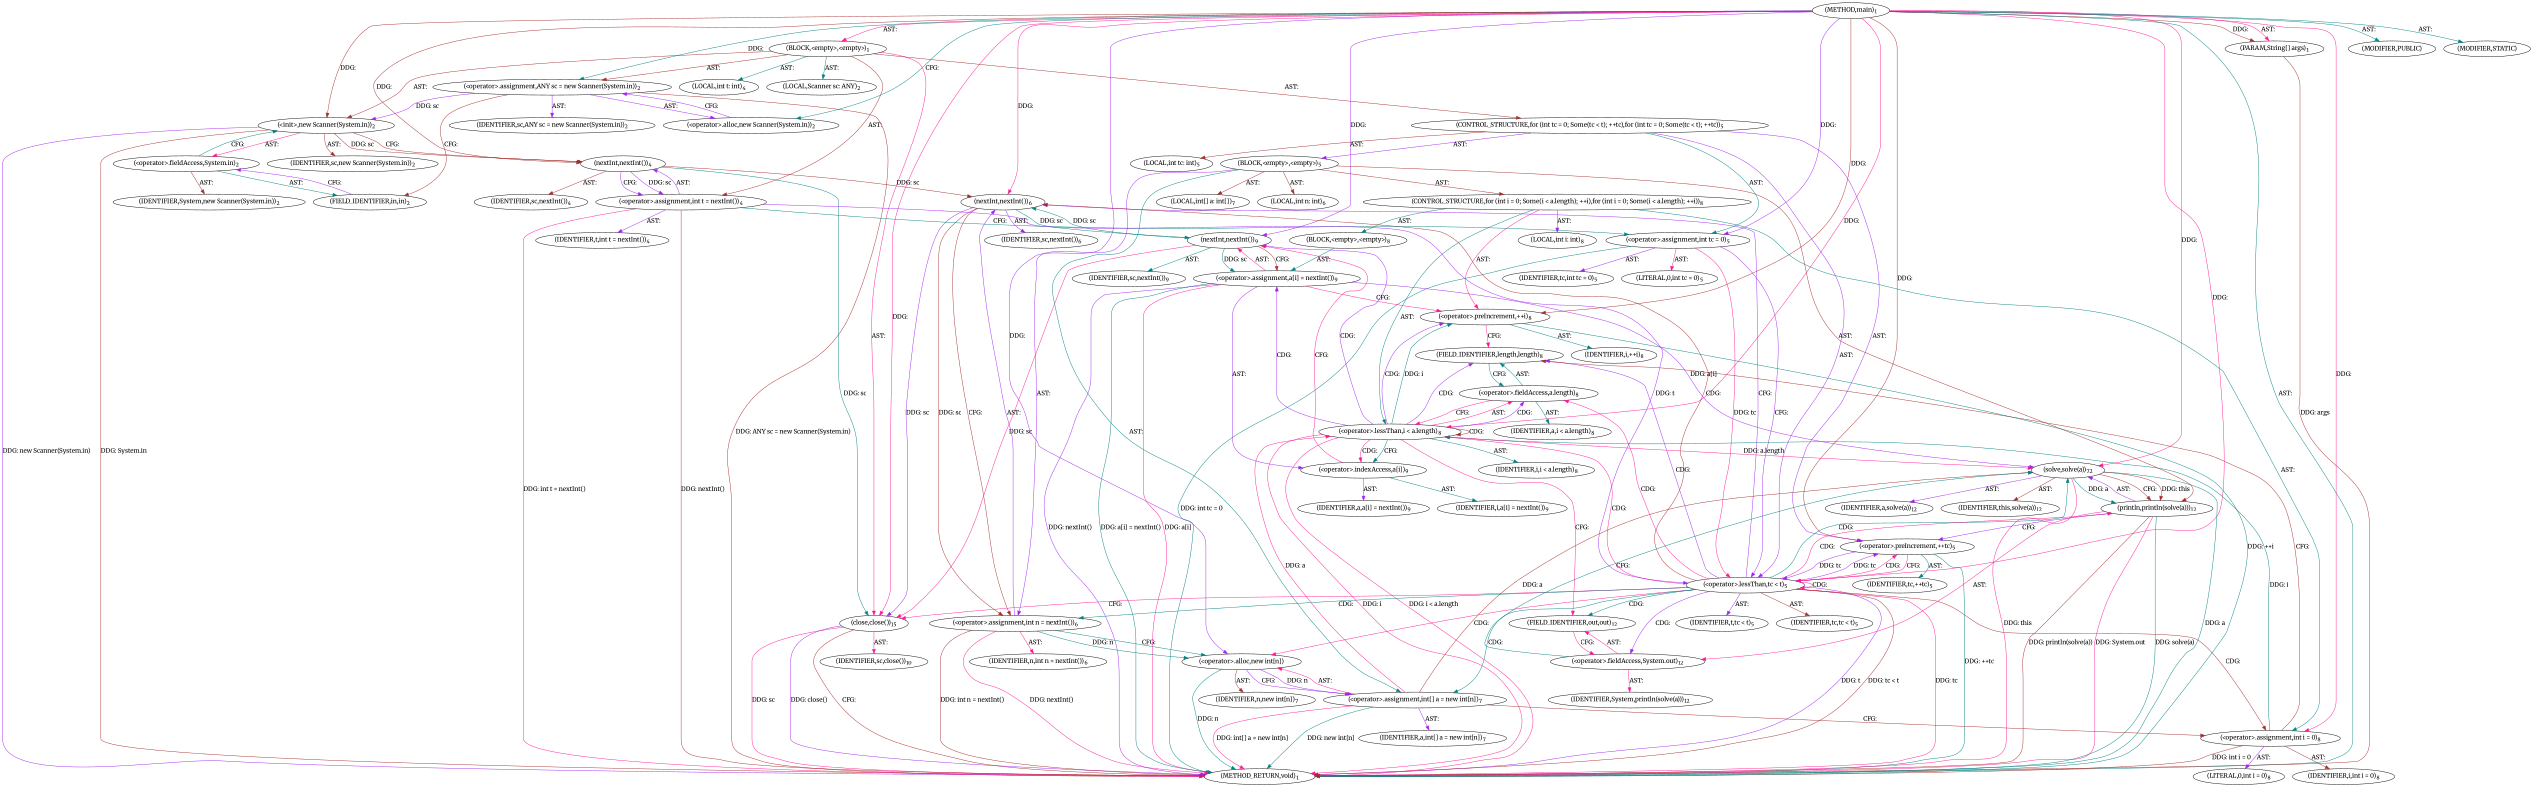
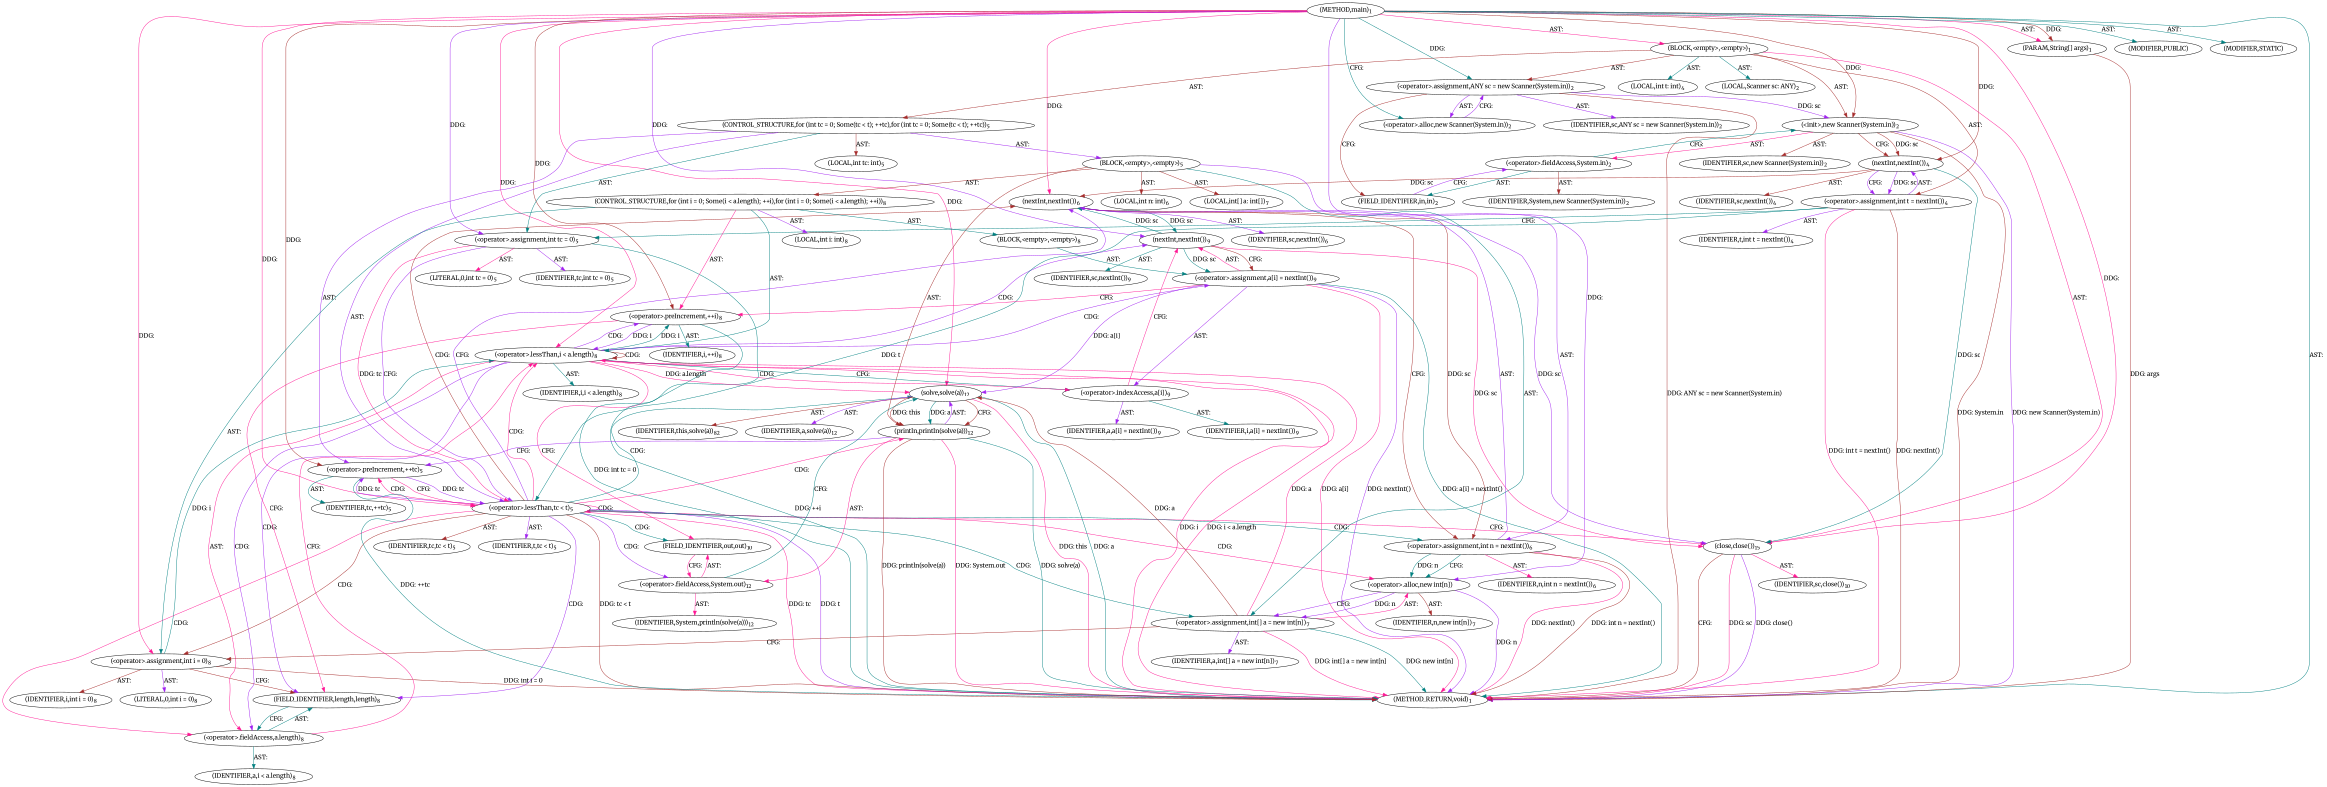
(1415, 234) -> (1138, 232)
none -> (626, 339)
(2090, 470) -> (967, 393)
(2039, 508) -> (717, 431)
(1614, 623) -> (750, 546)
(1197, 718) -> (1497, 633)
